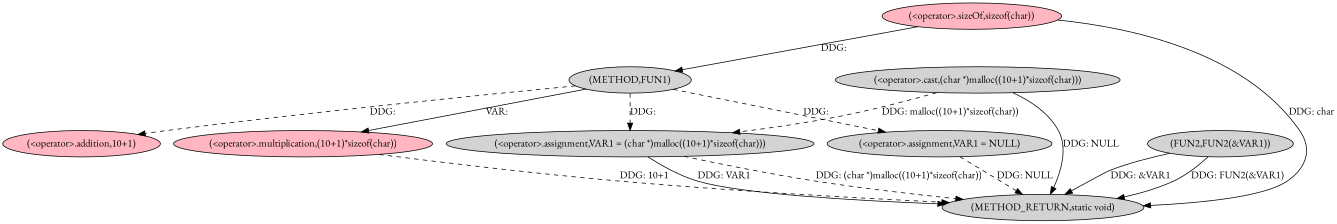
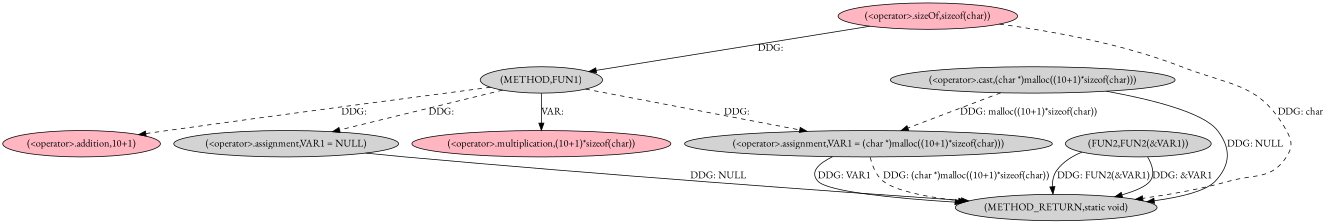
(1275, 102) -> (1238, 86)
(988, 174) -> (663, 178)
(660, 184) -> none
